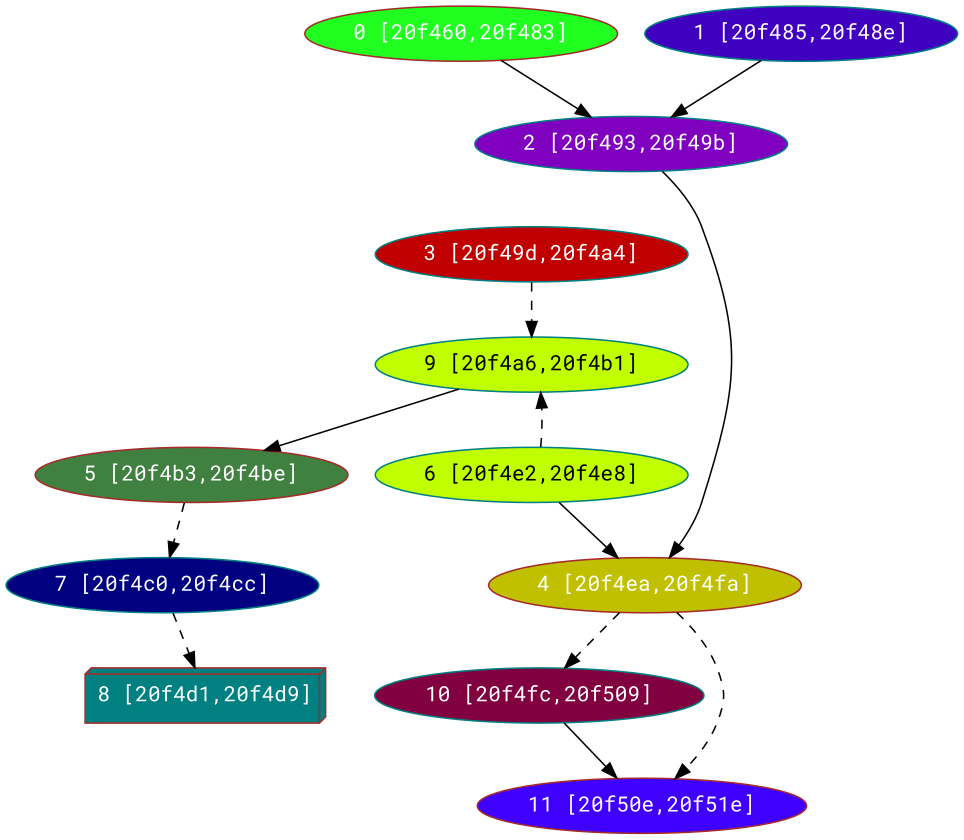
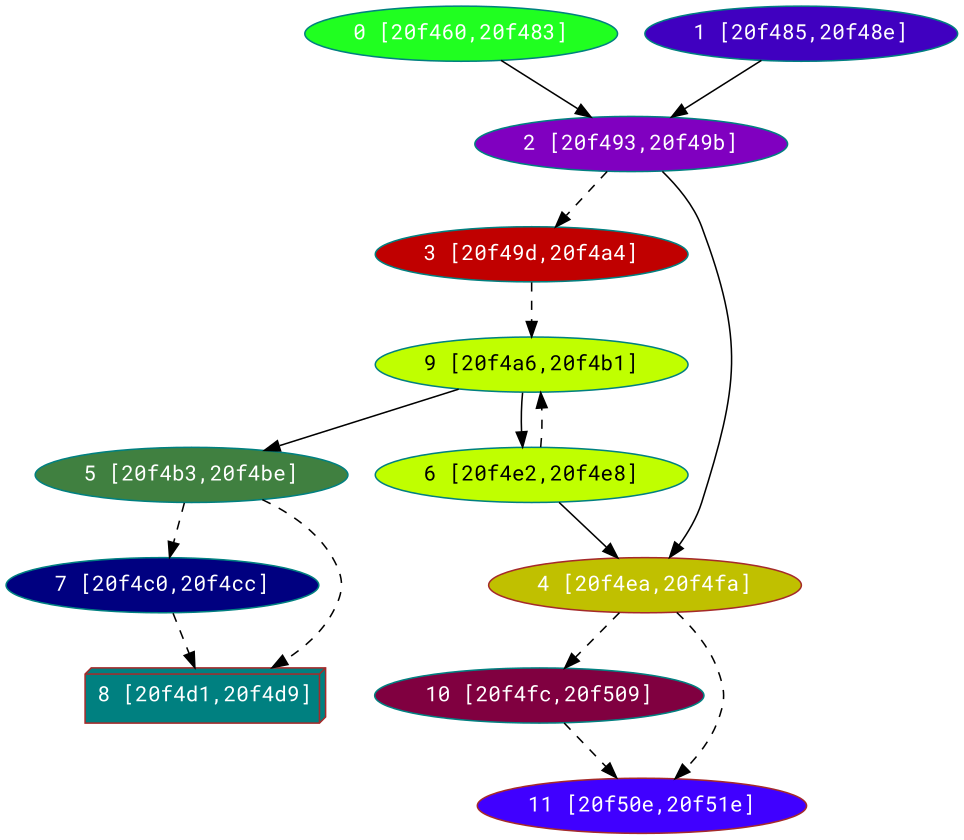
(461, 34) -> (461, 34)
none -> (587, 193)
none -> (521, 412)
(192, 475) -> (192, 475)
none -> (339, 573)
(585, 745) -> (585, 745)
